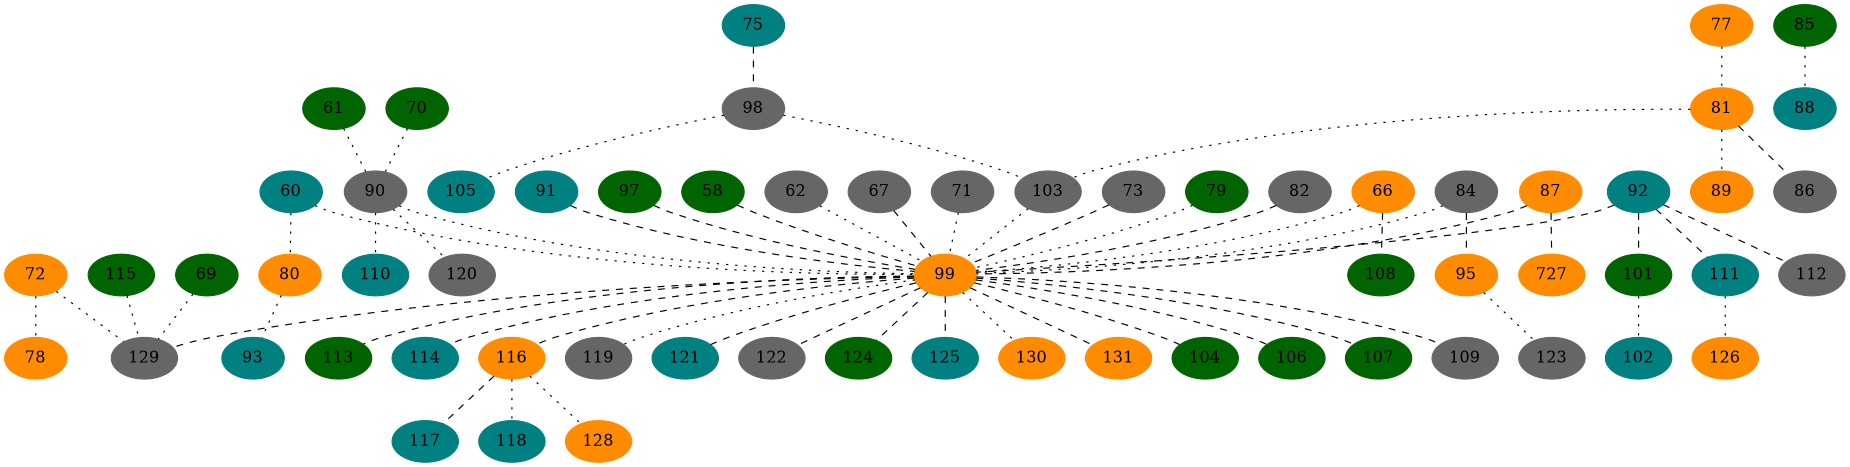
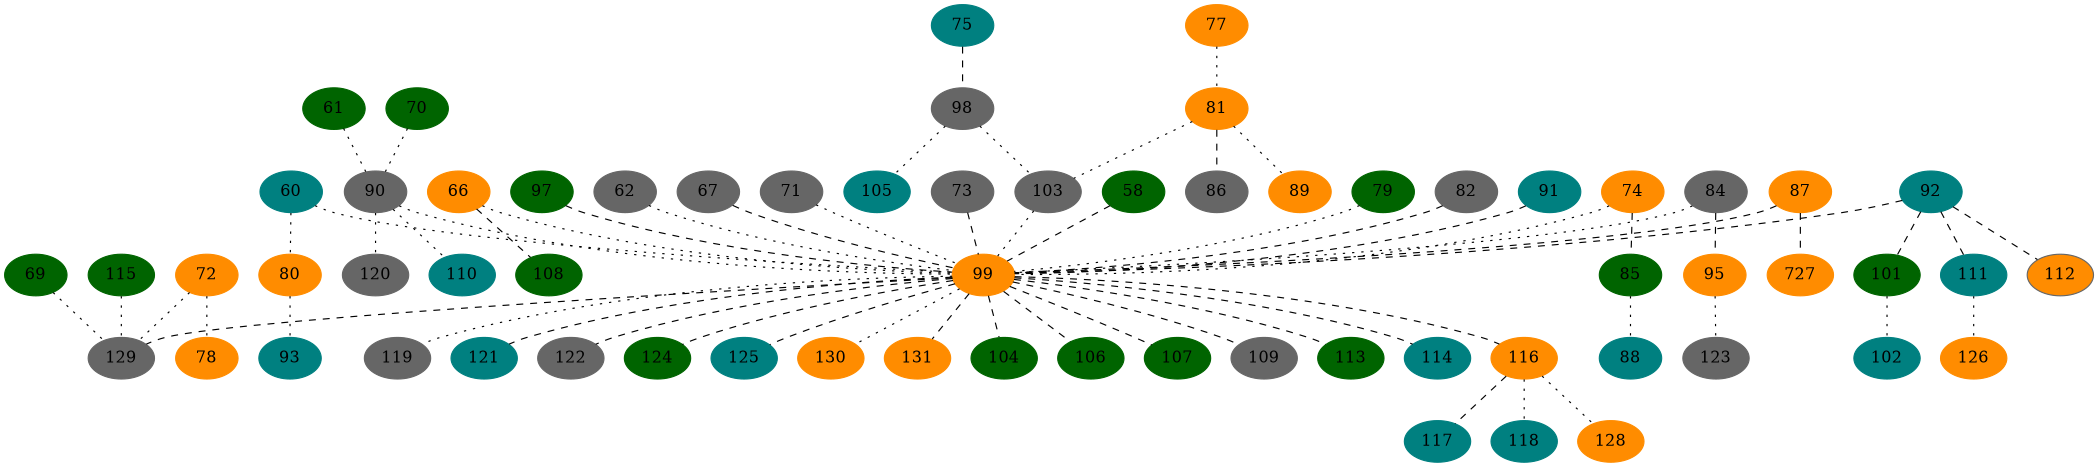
none -> (1633, 192)
(1812, 275) -> (2060, 275)
